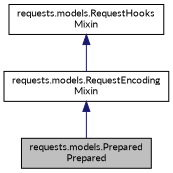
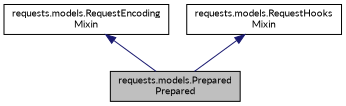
(86, 58) -> (216, 56)
